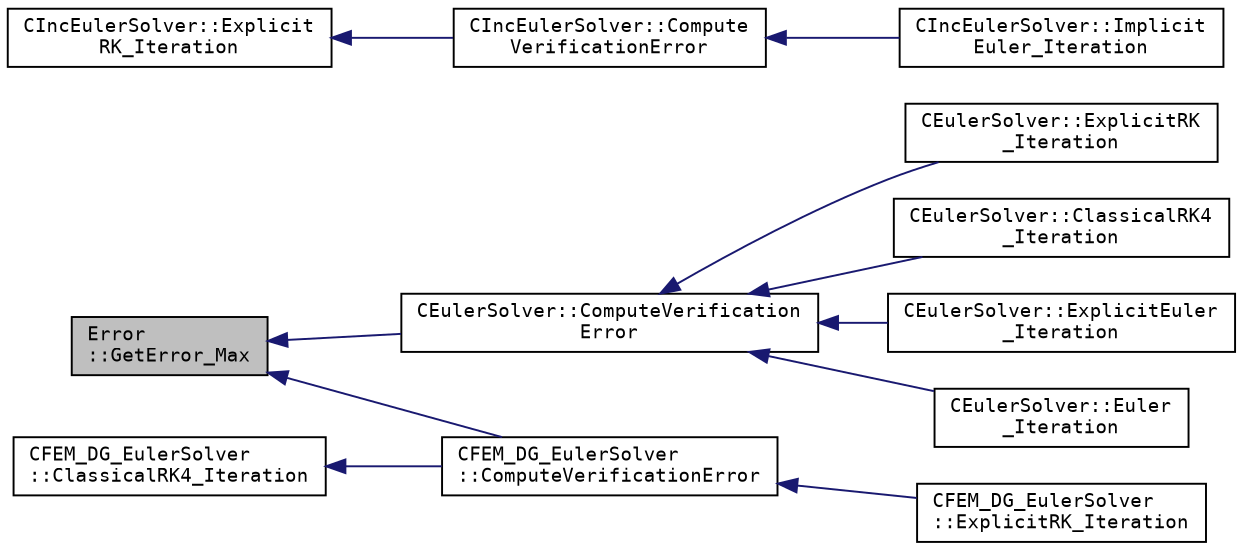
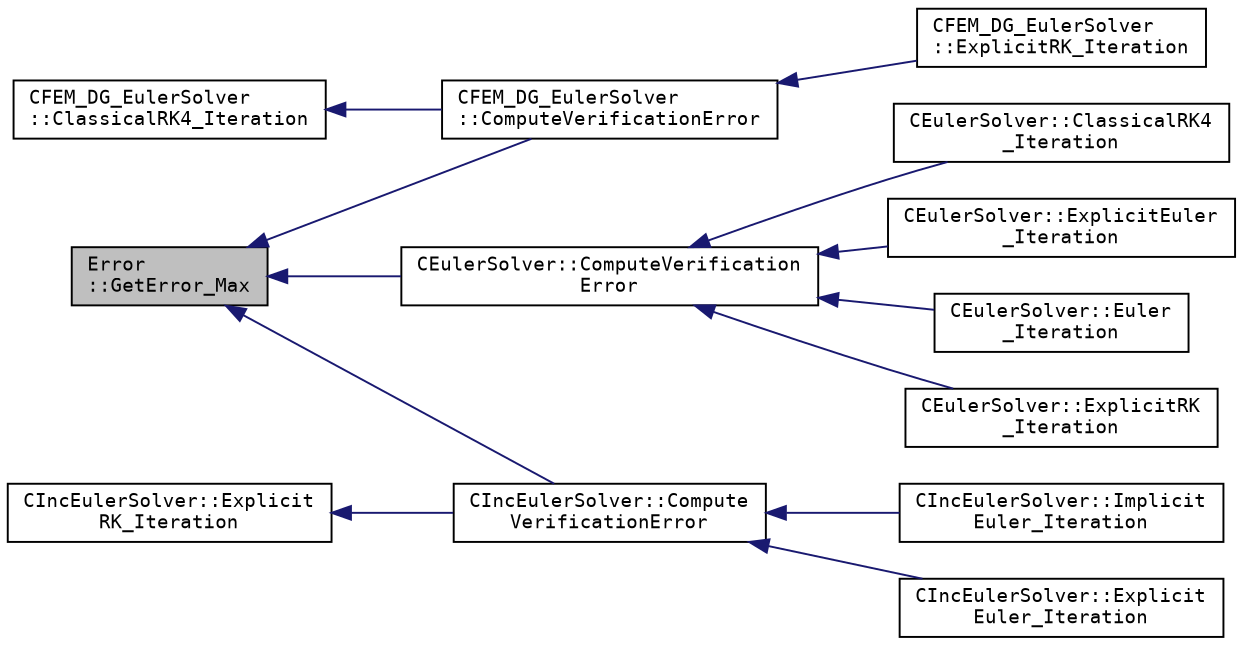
none -> (399, 399)
none -> (1062, 608)
